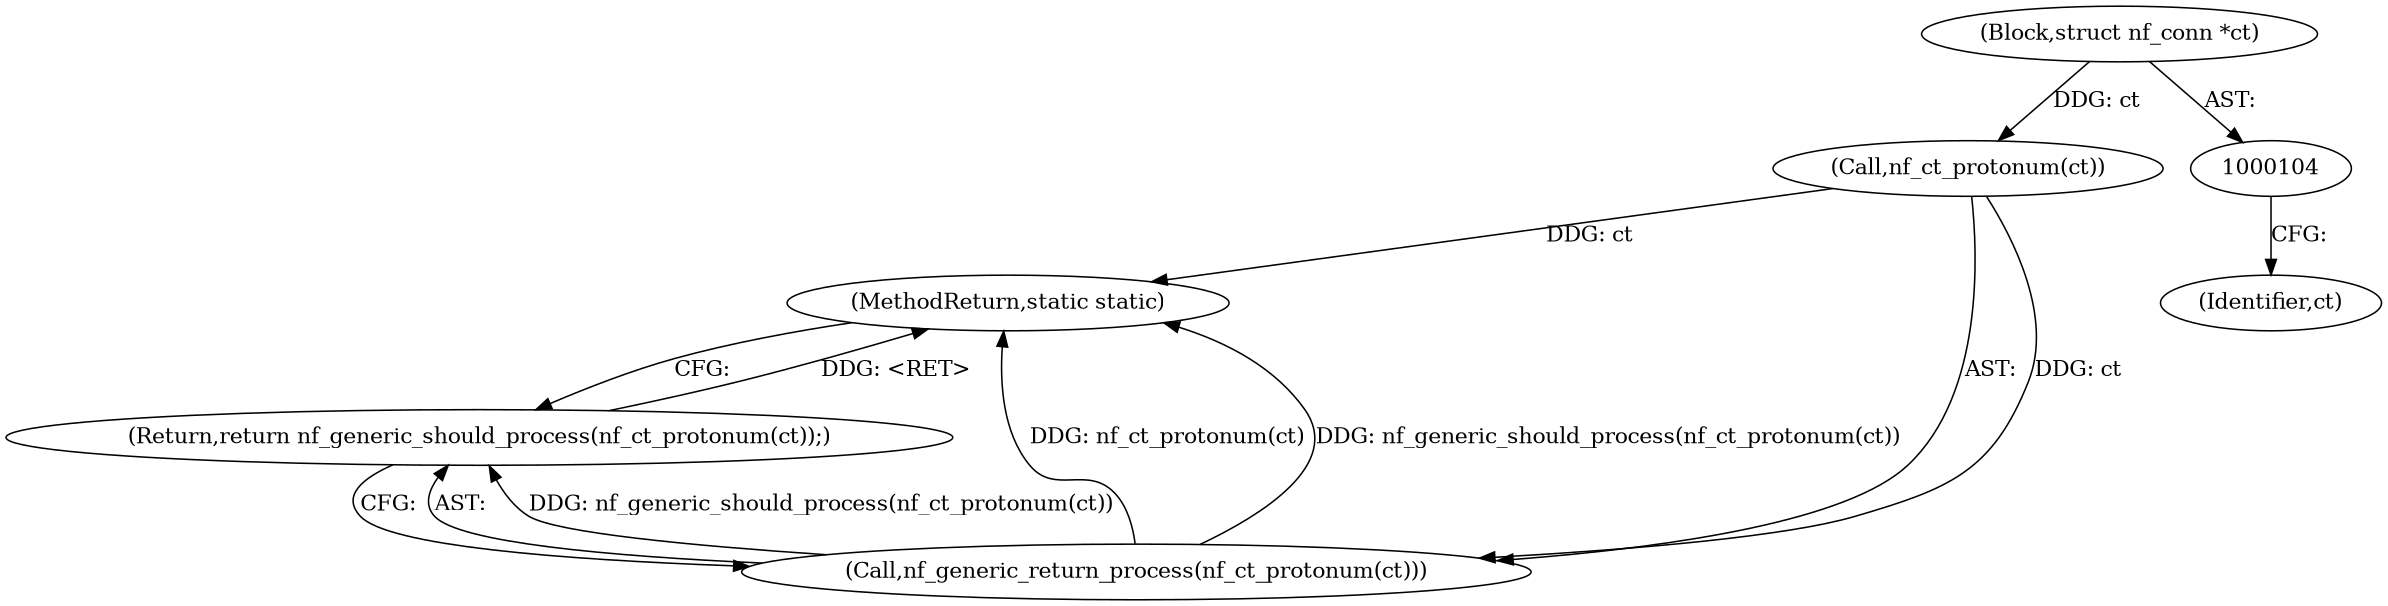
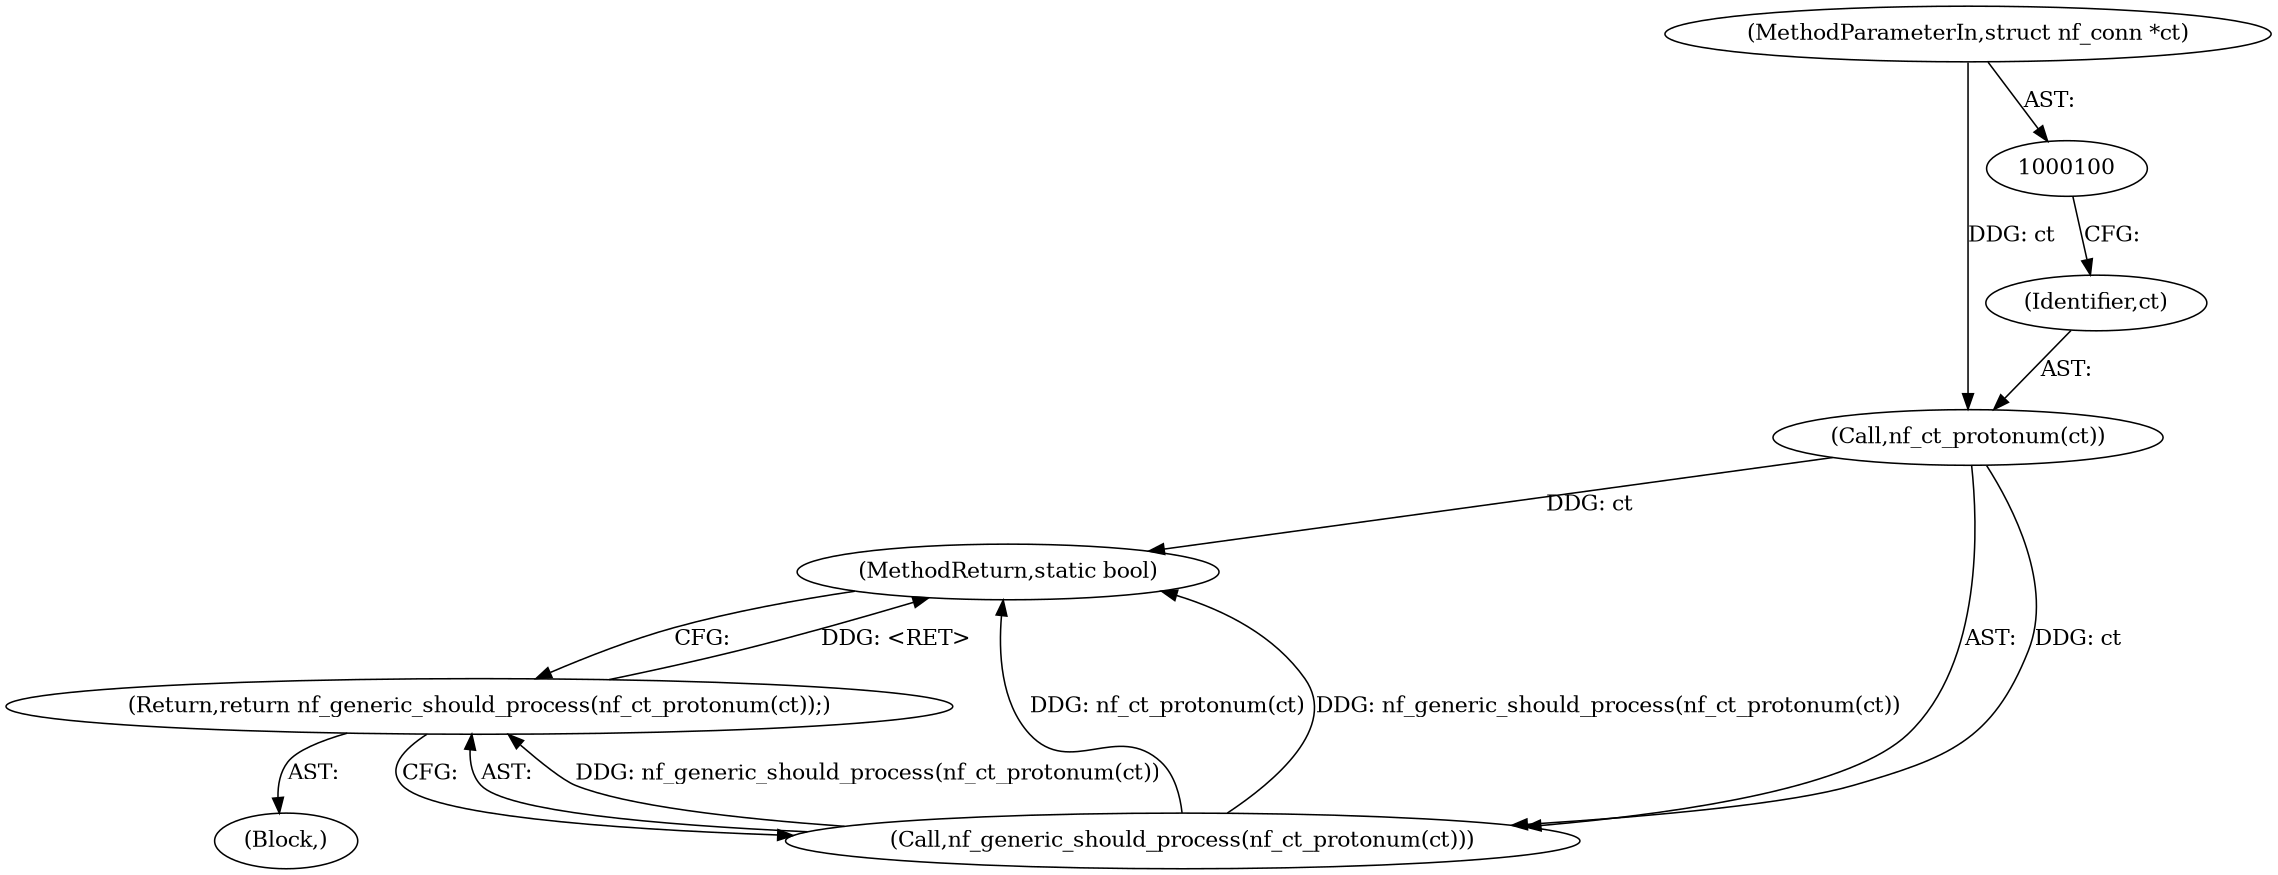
(2119, 34) -> (1968, 34)
(2271, 168) -> (2067, 168)
(1008, 303) -> (1008, 572)
none -> (2038, 364)
(1136, 572) -> (1183, 841)
none -> (286, 841)
